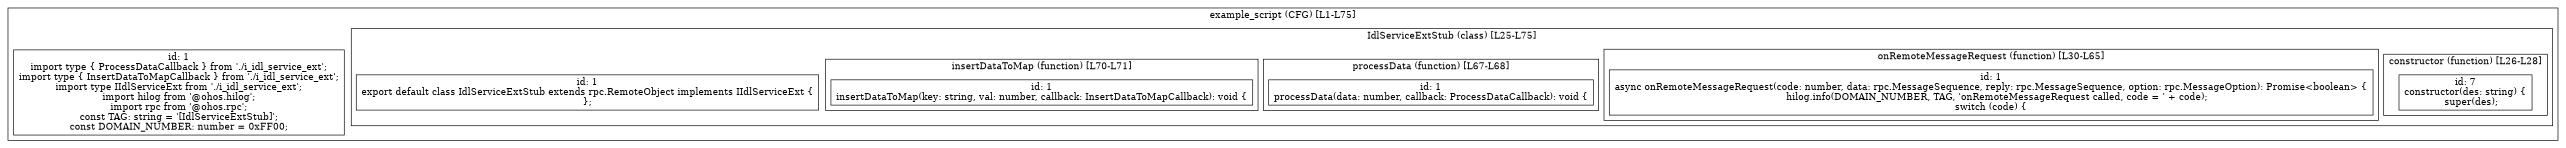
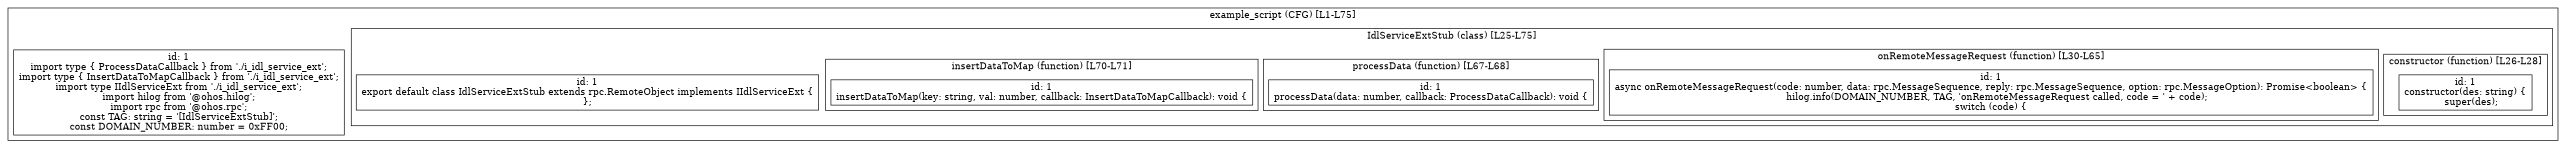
(2466, 92) -> (2466, 92)
